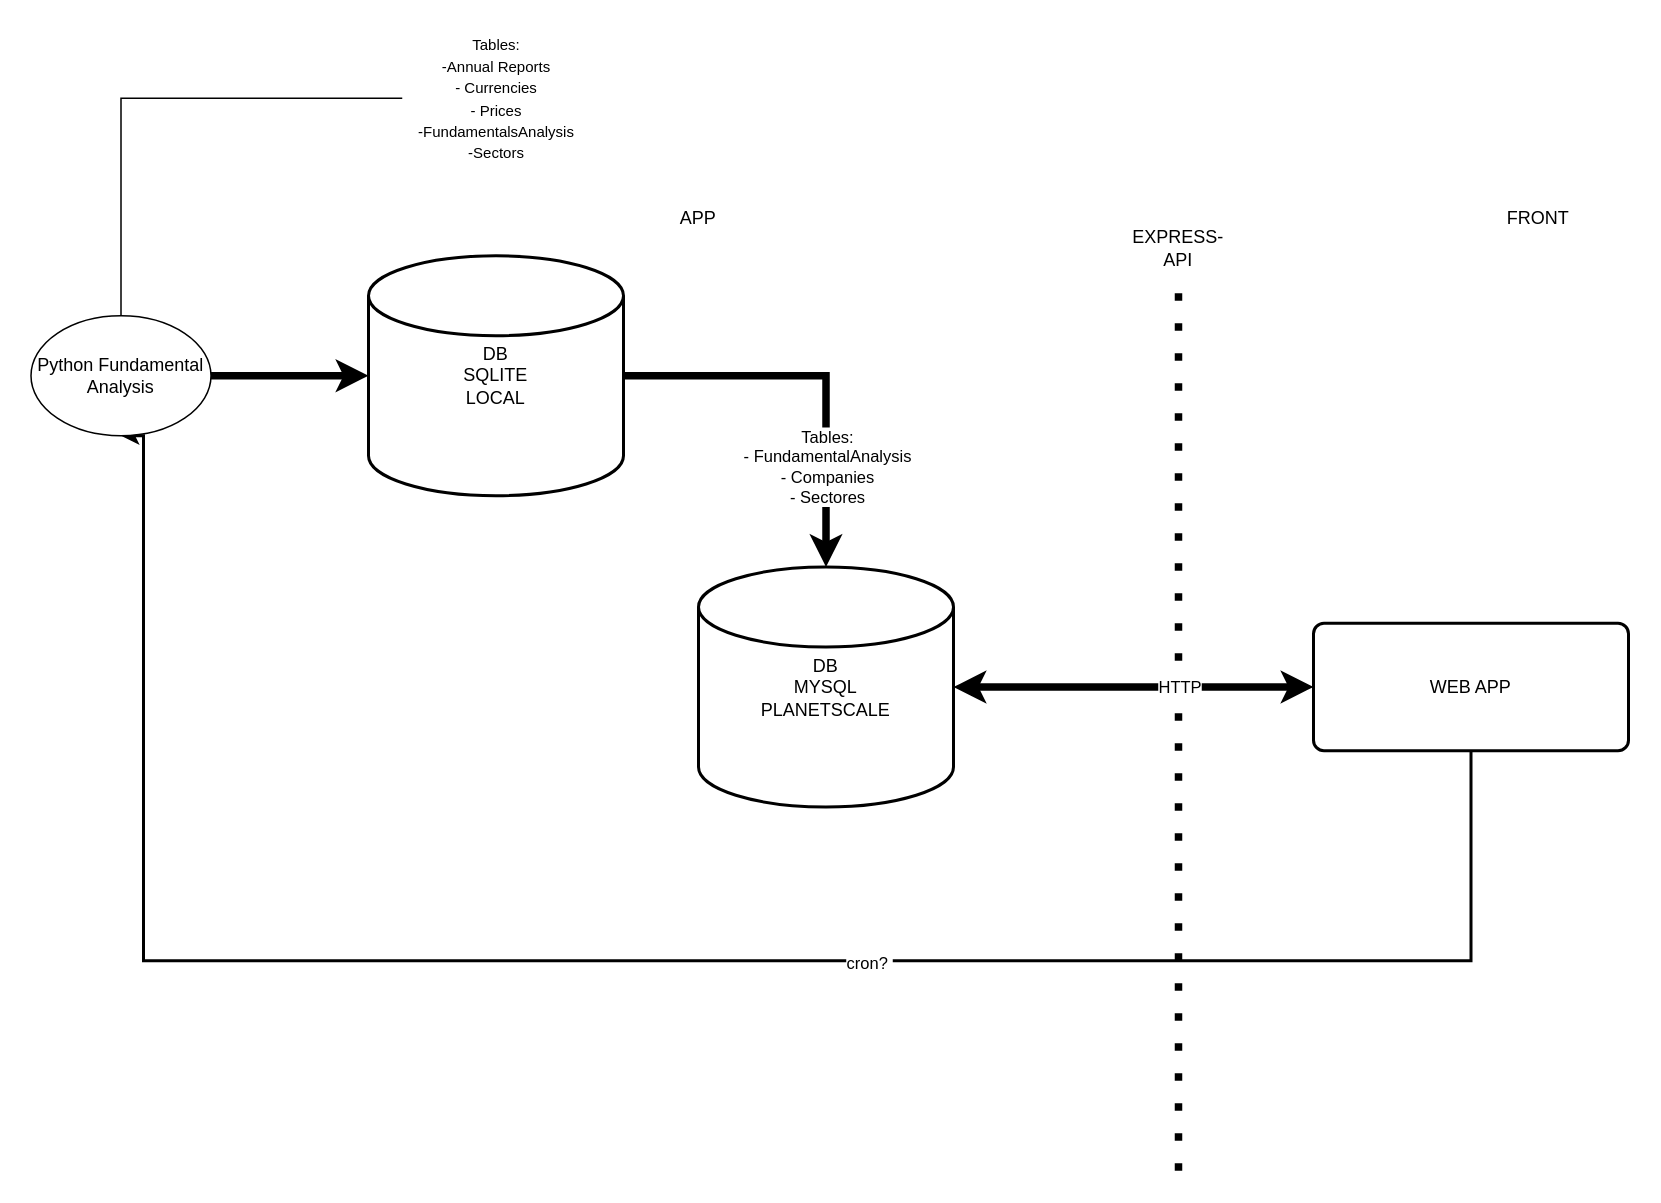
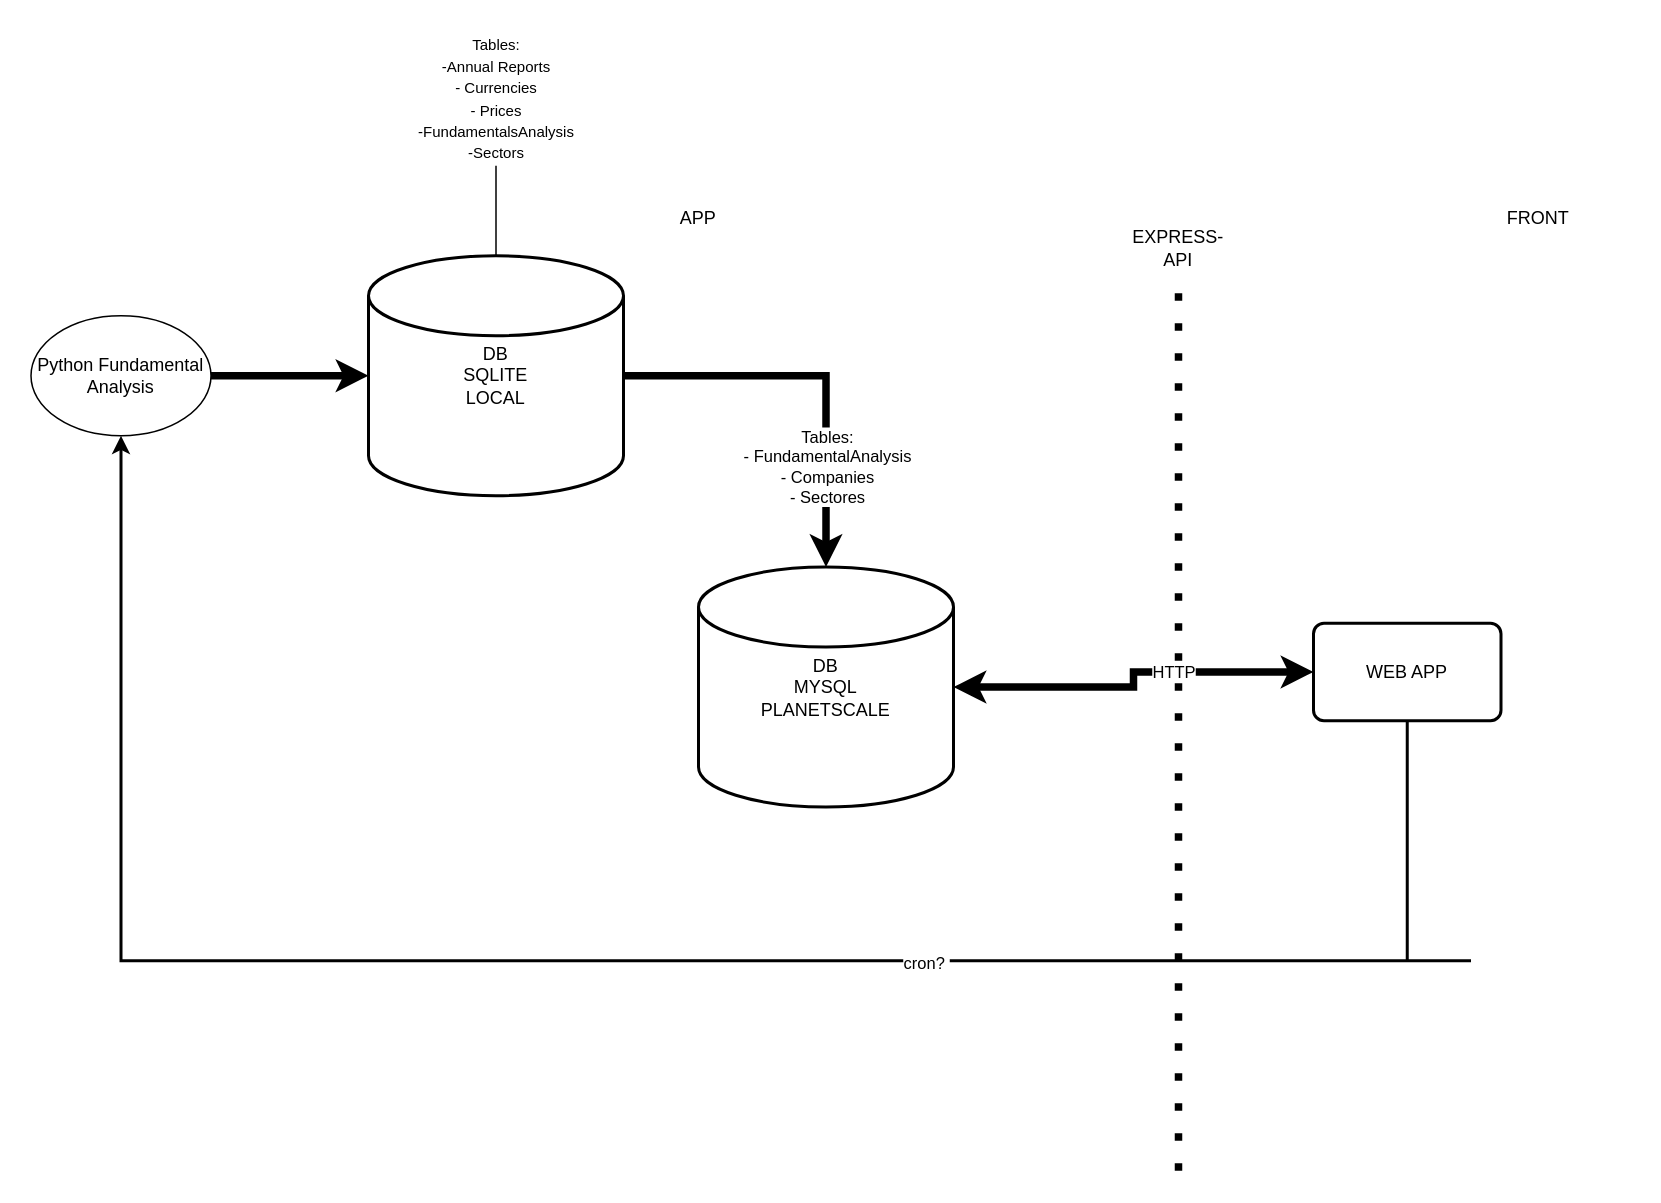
(153, 98) -> (496, 210)
(1471, 687) -> (1407, 672)
